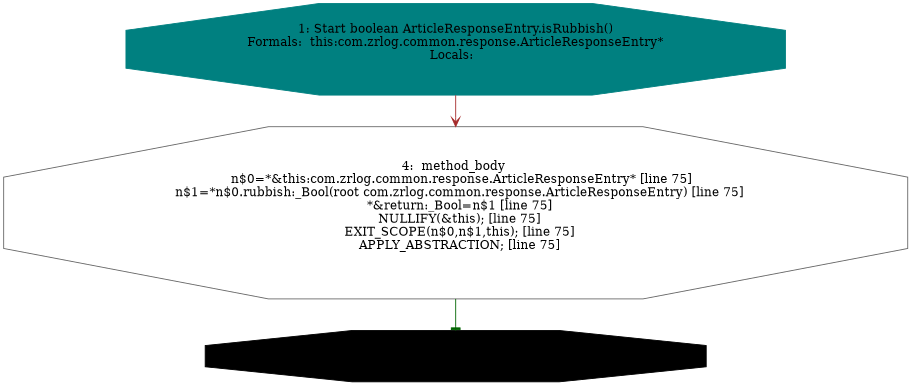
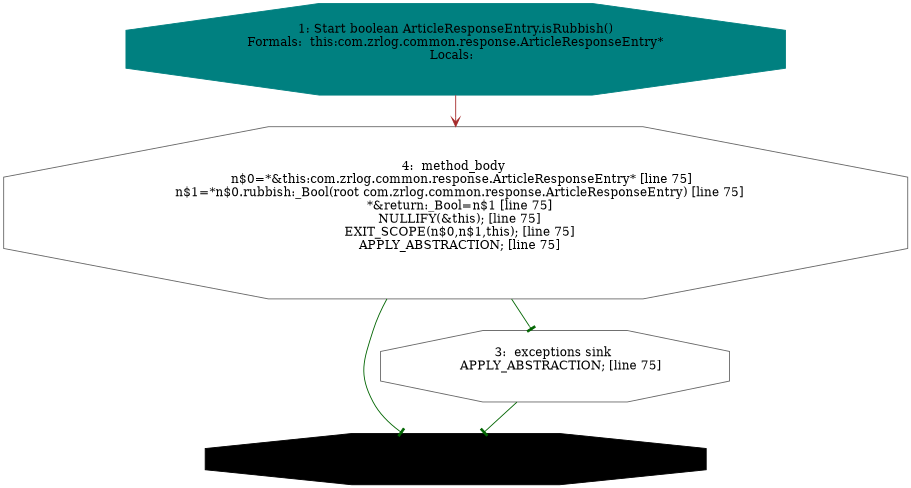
none -> (555, 366)
